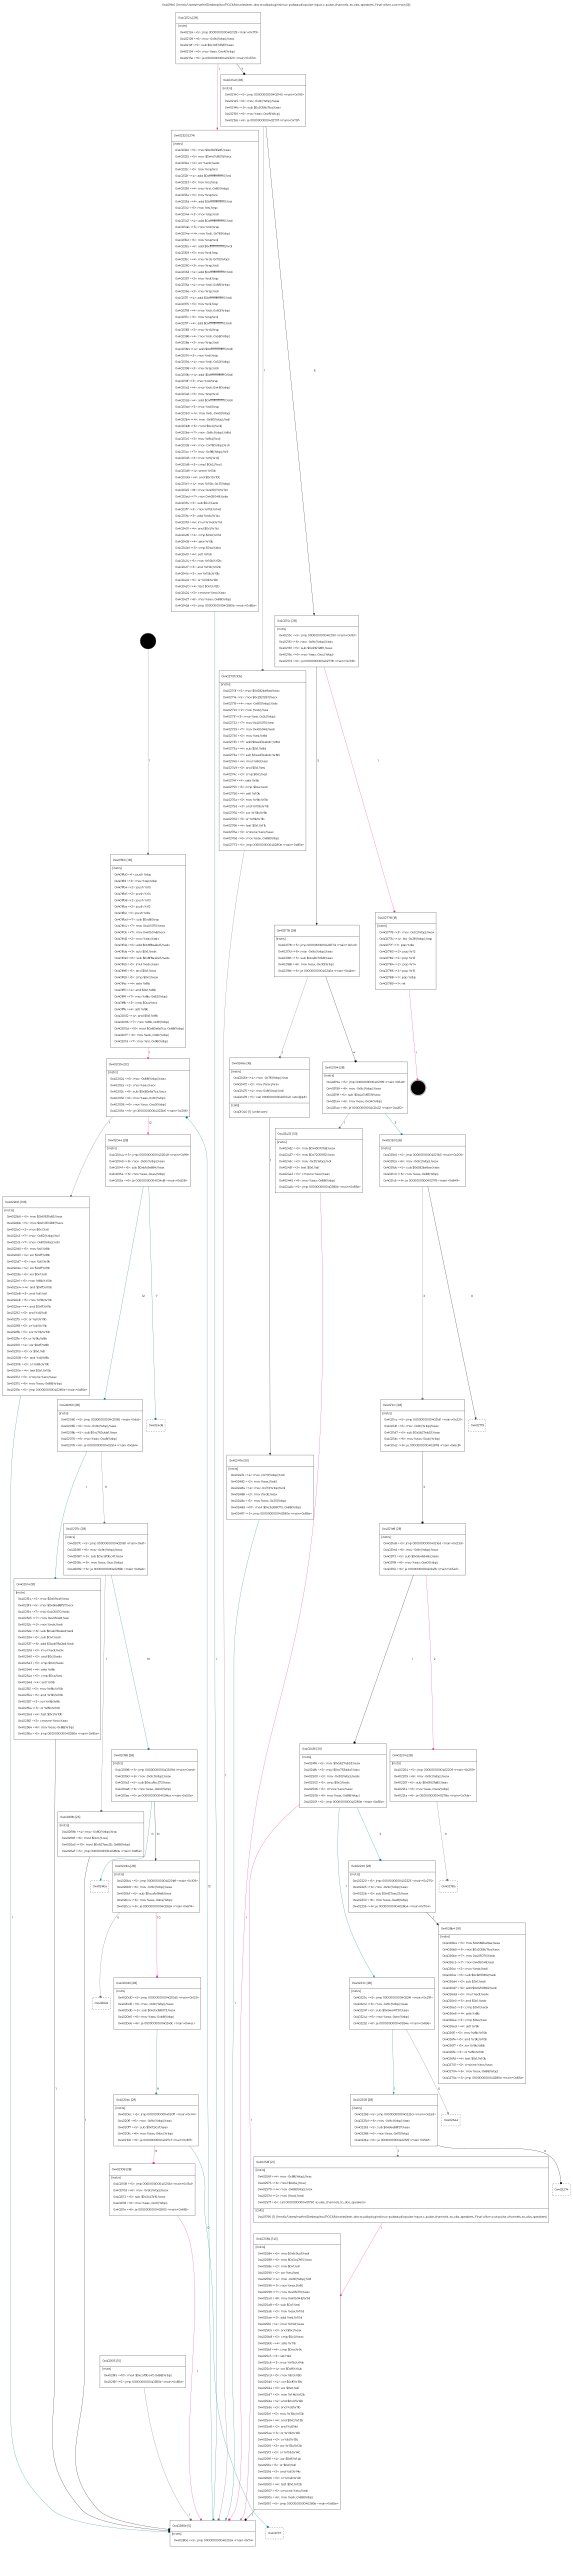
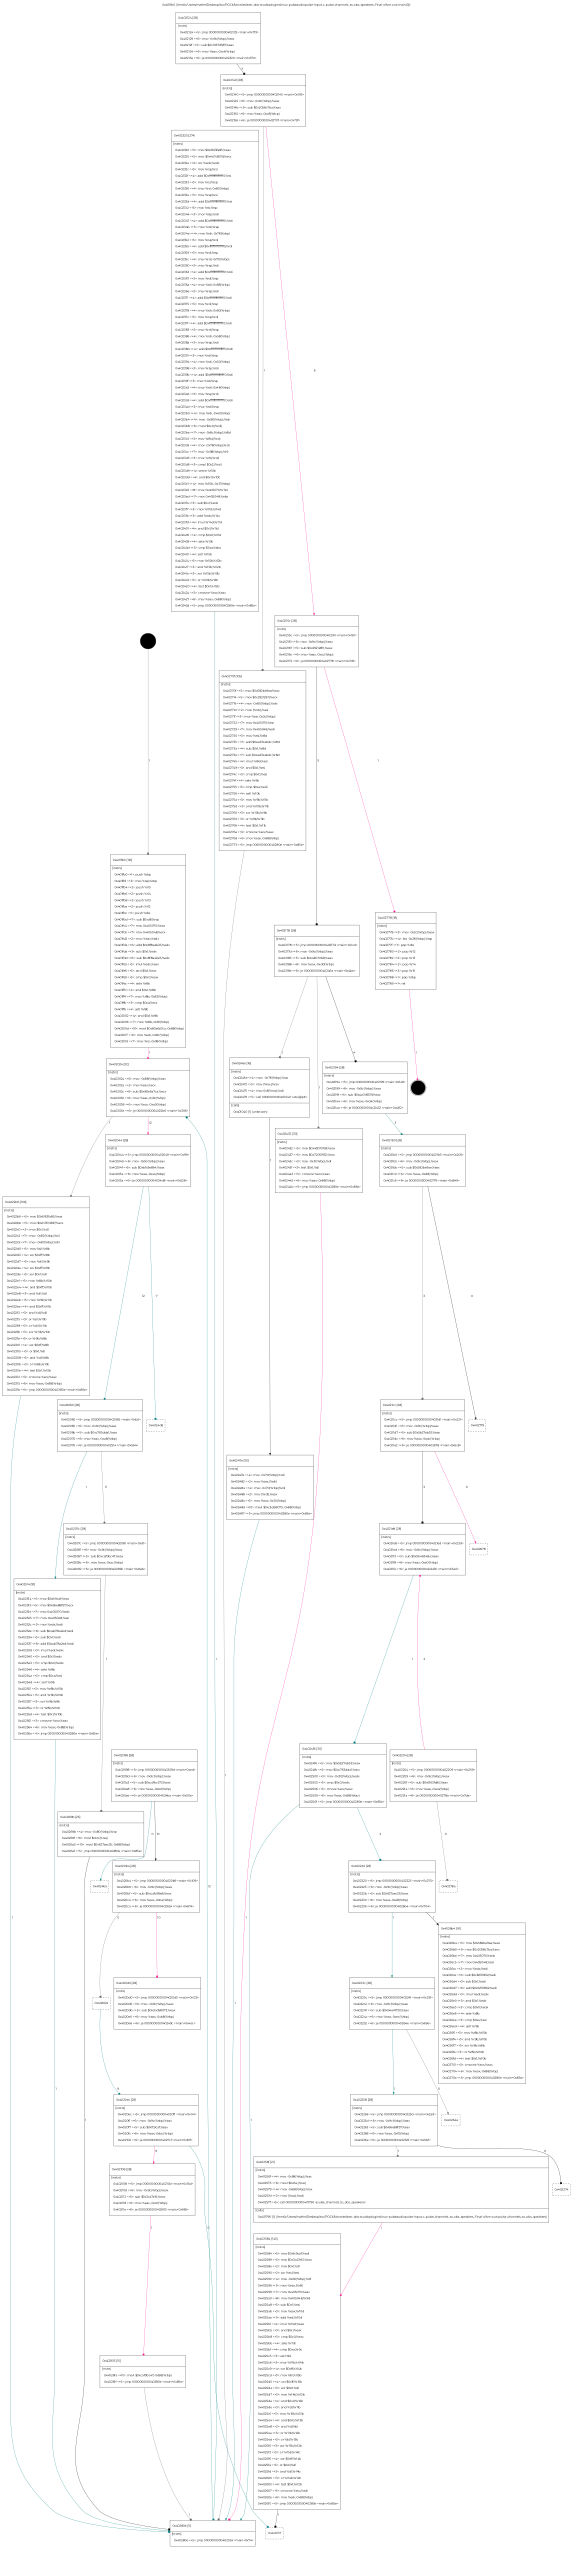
(218, 96) -> none
(290, 370) -> (290, 370)
(317, 795) -> (317, 795)
(344, 1120) -> (318, 1052)
(64, 1513) -> (64, 1513)
none -> (478, 1549)
(384, 1658) -> (384, 1658)
(130, 1661) -> none
(431, 1662) -> (417, 1664)
(341, 1895) -> (392, 1944)
(157, 2061) -> (102, 2053)
(250, 2153) -> (250, 2153)
(154, 2154) -> (154, 2154)
(55, 2174) -> (55, 2174)
(192, 2366) -> (147, 2285)
(251, 2514) -> (277, 2518)
